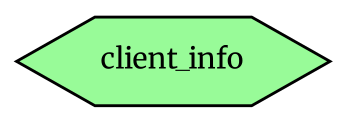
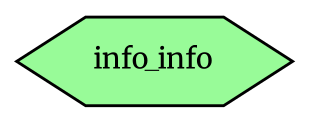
(173, 61) -> (155, 61)
